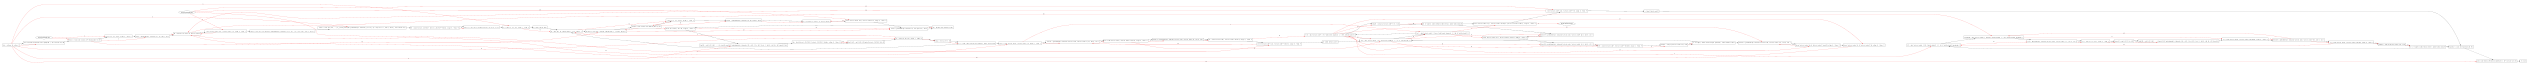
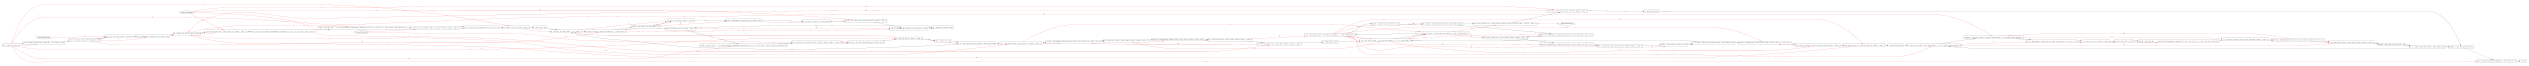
none -> (362, 32)
(60, 39) -> (102, 38)
none -> (1896, 45)
